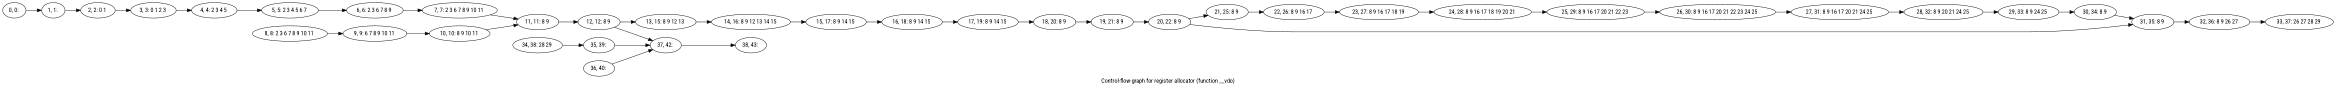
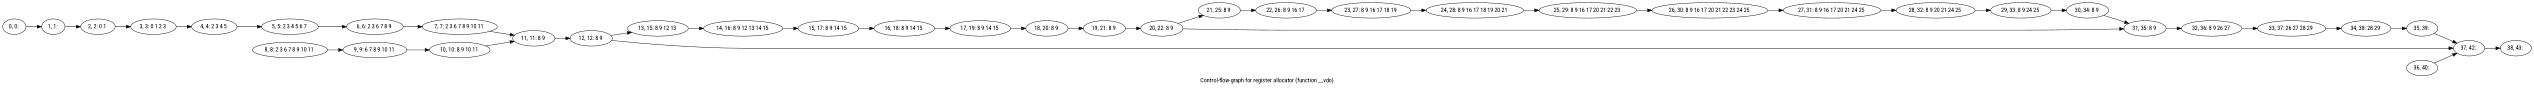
none -> (2331, 28)
